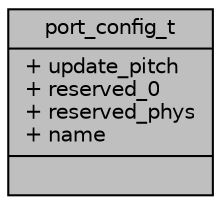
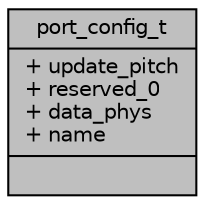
(111, 113) -> (89, 113)
